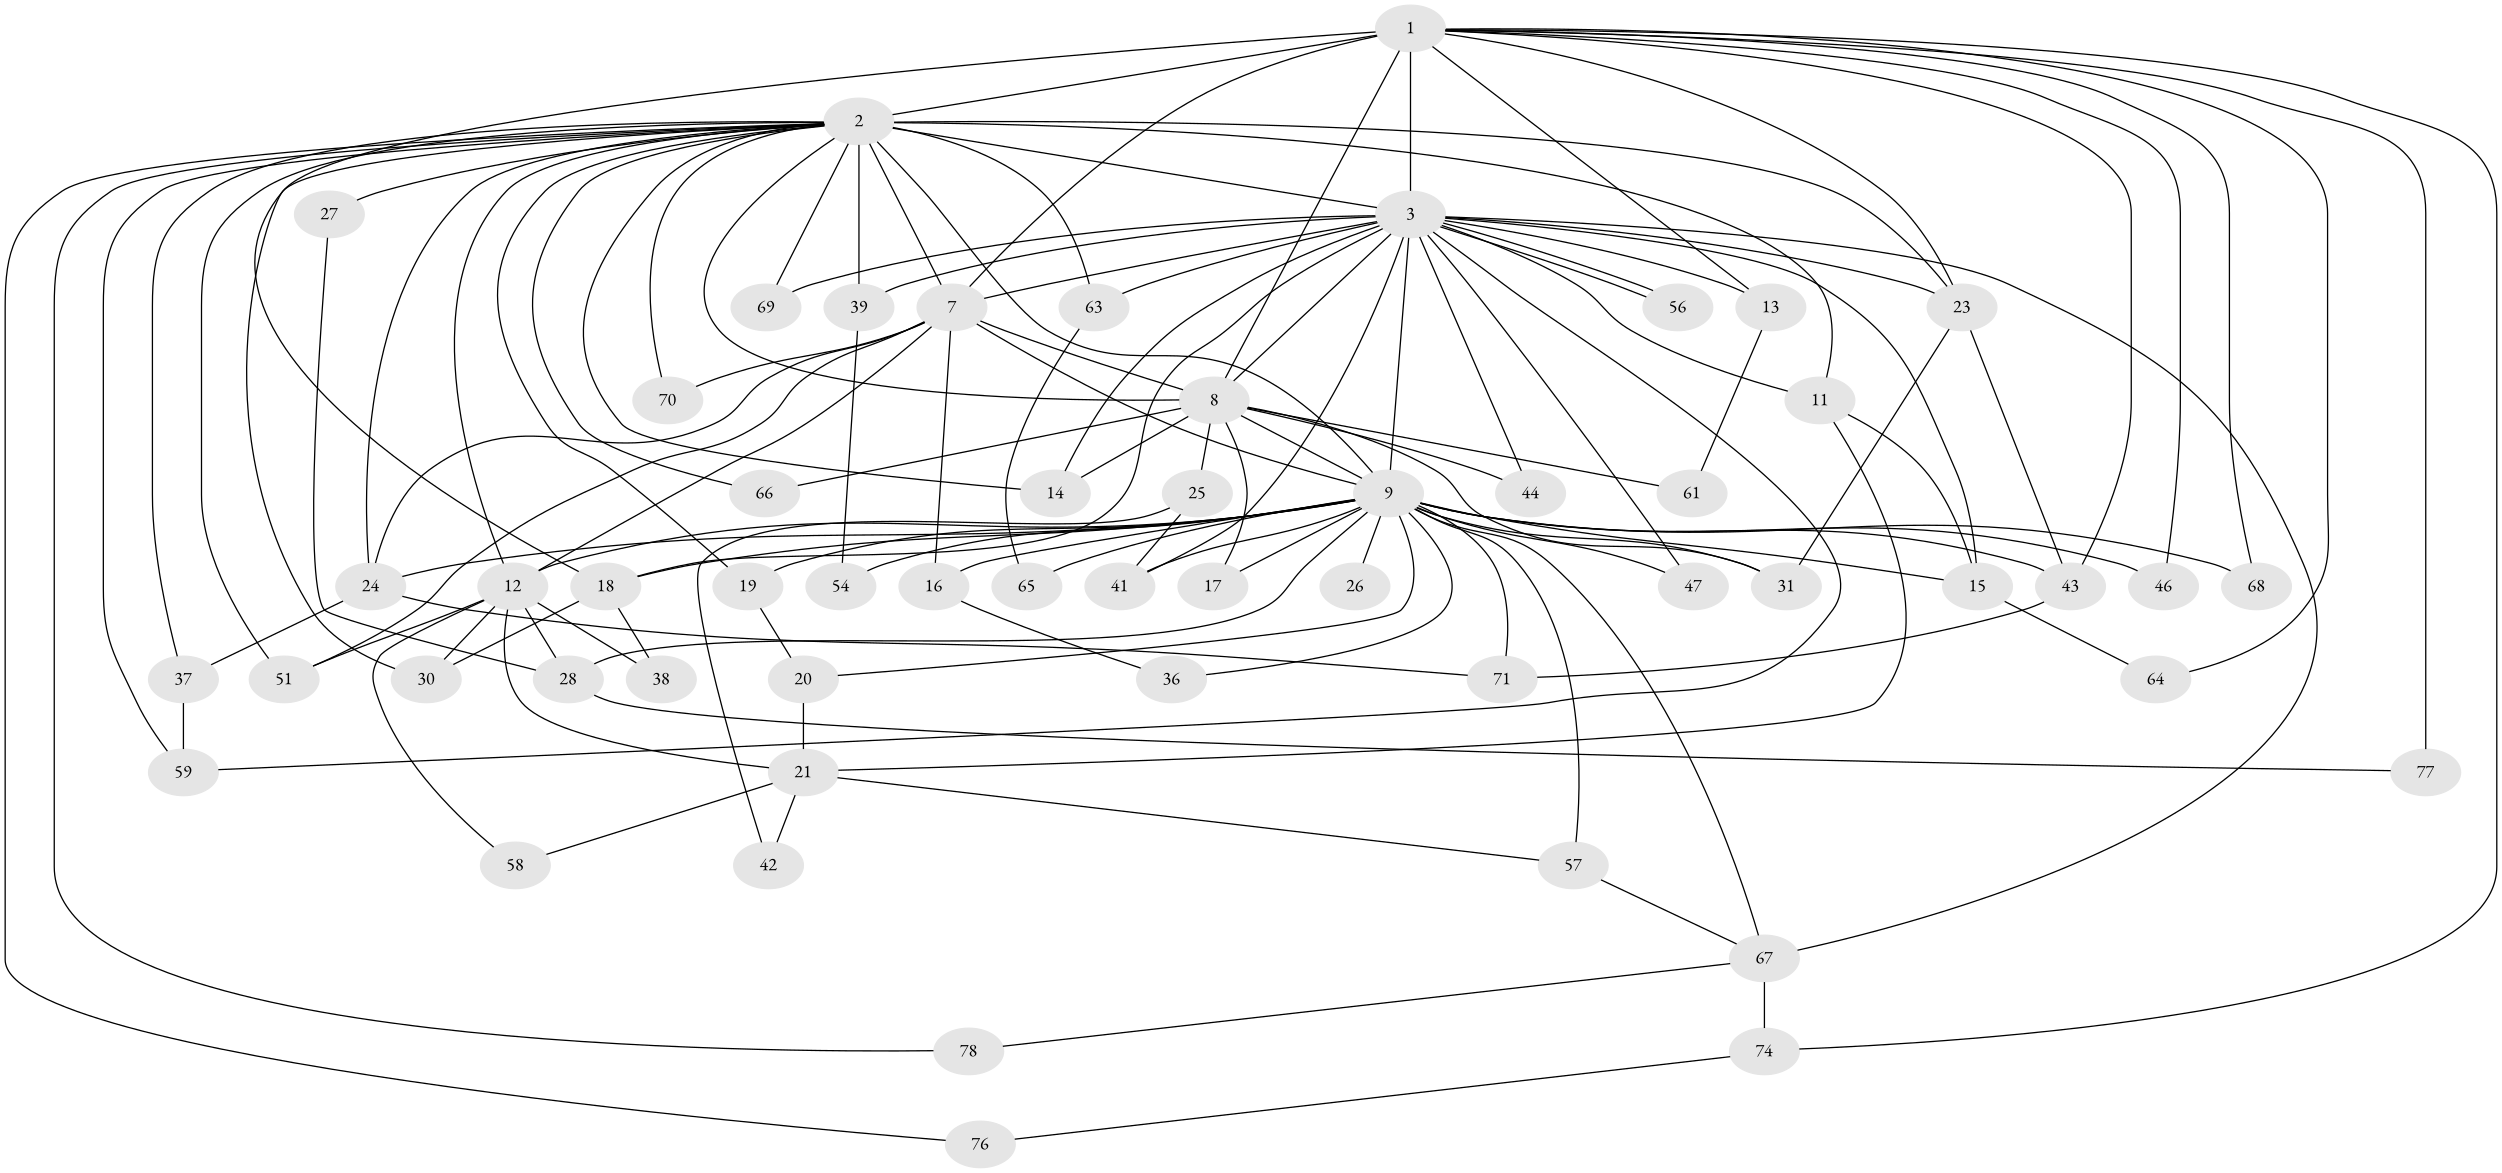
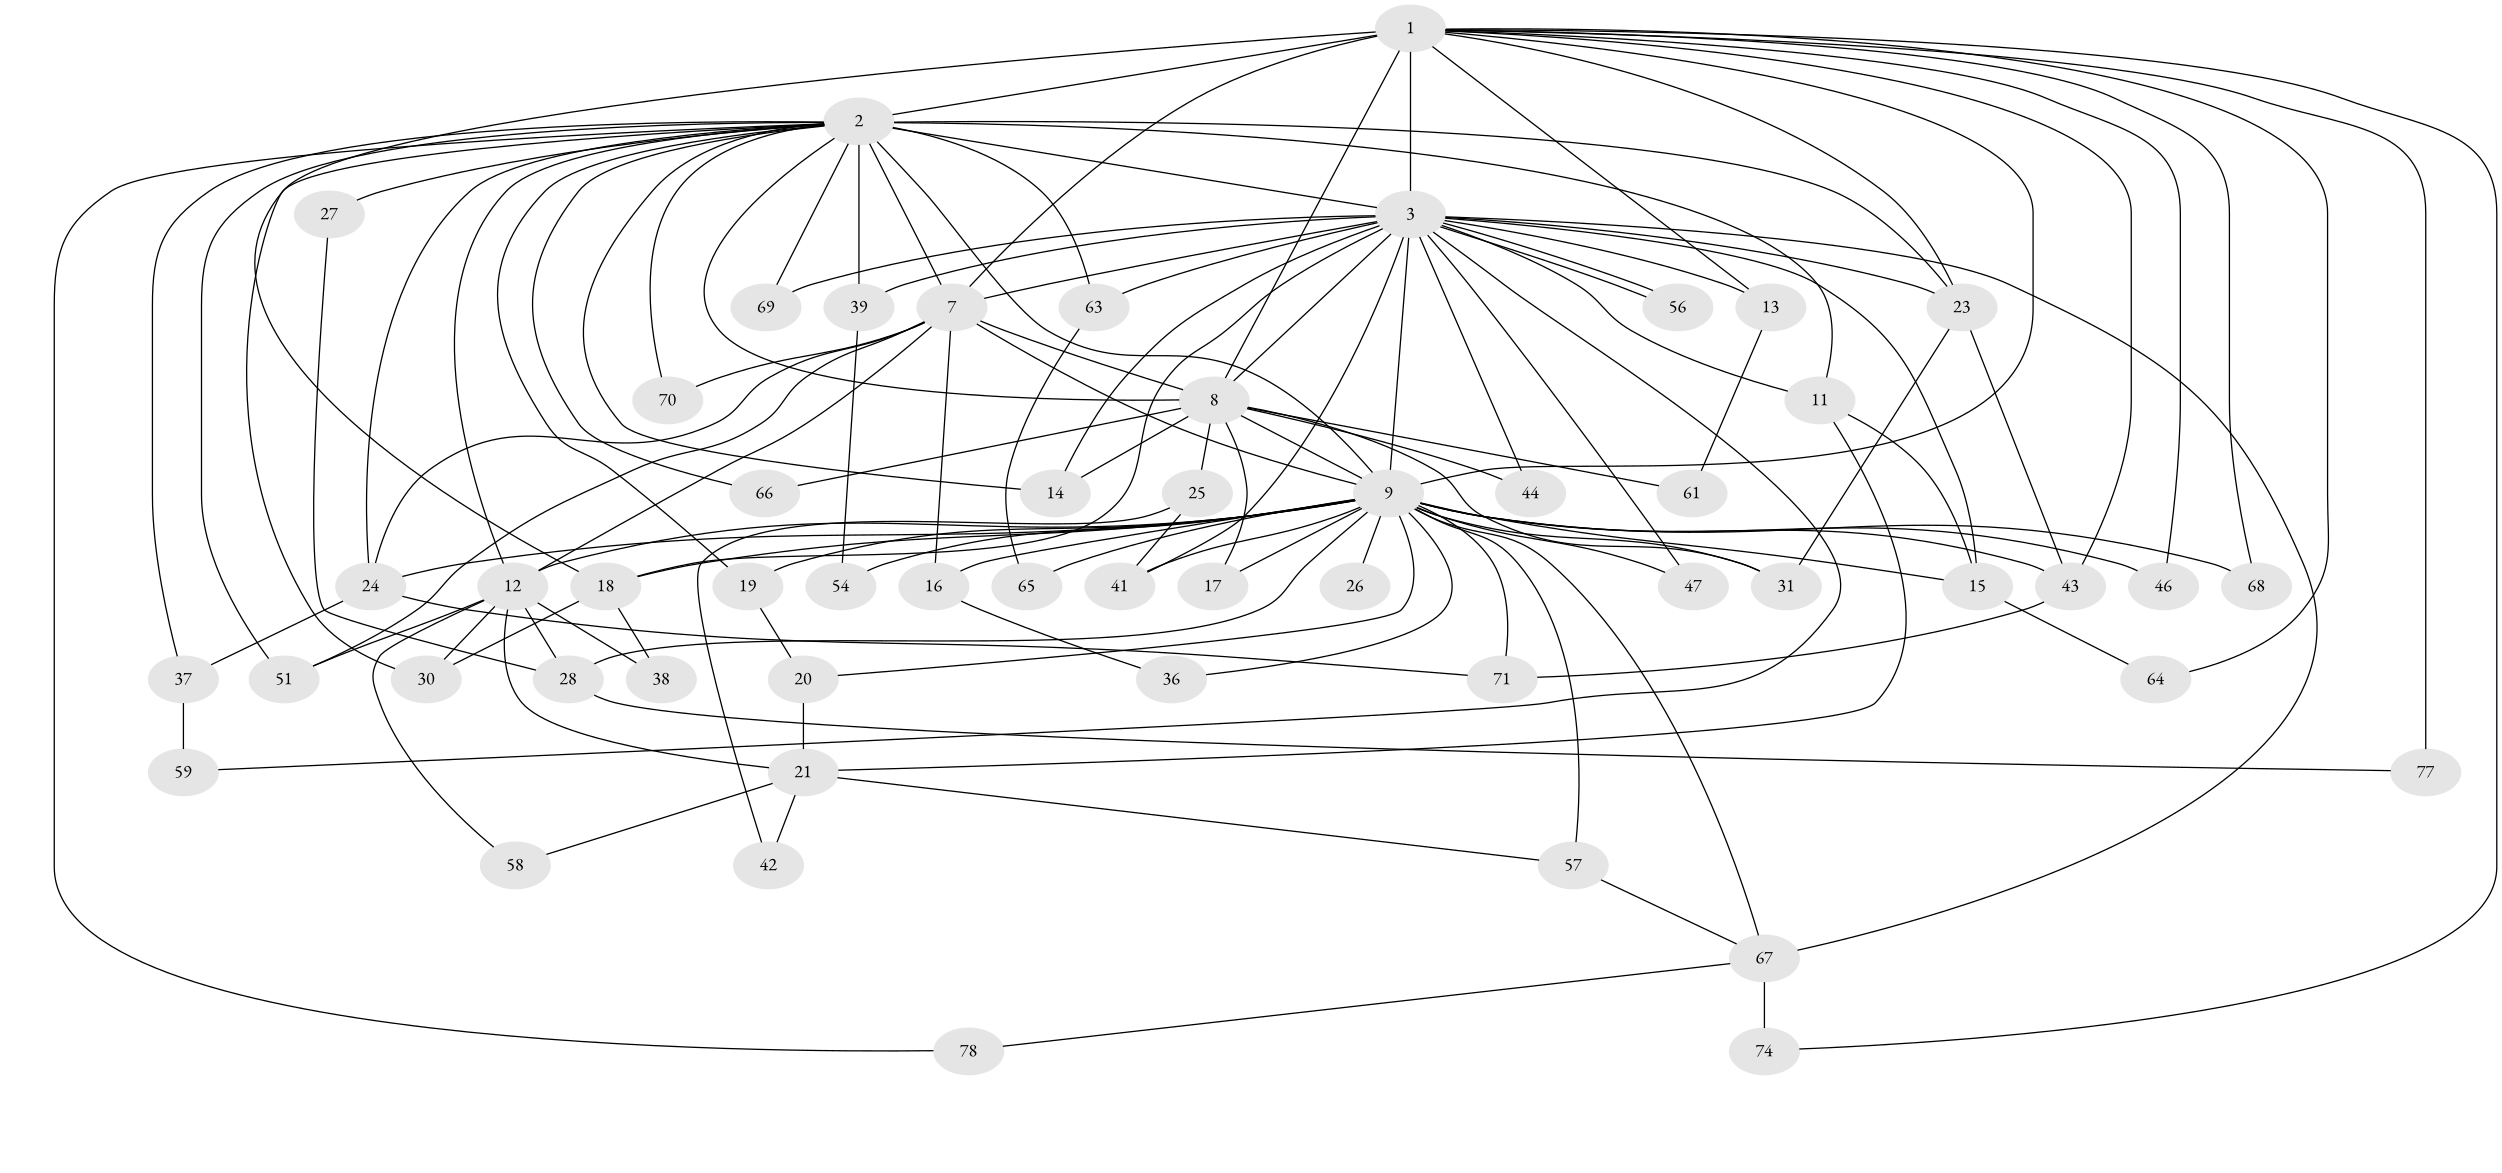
(195, 179) -> none
none -> (2033, 283)
(980, 1144) -> none
